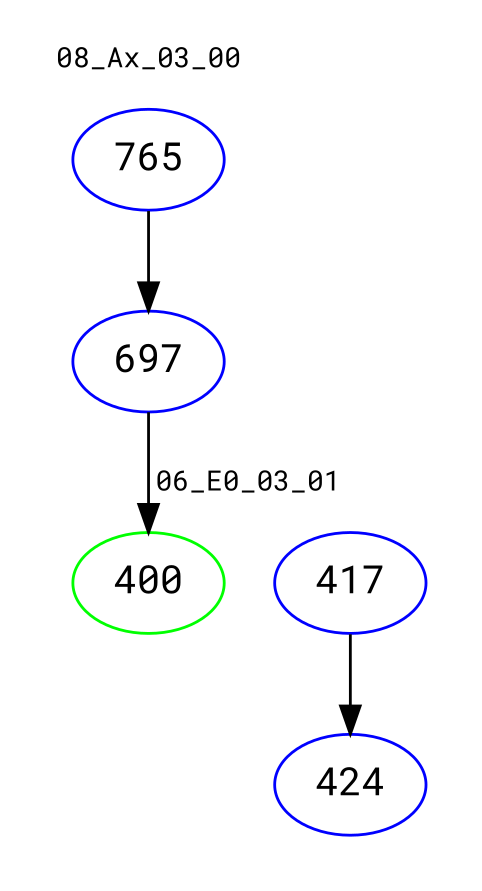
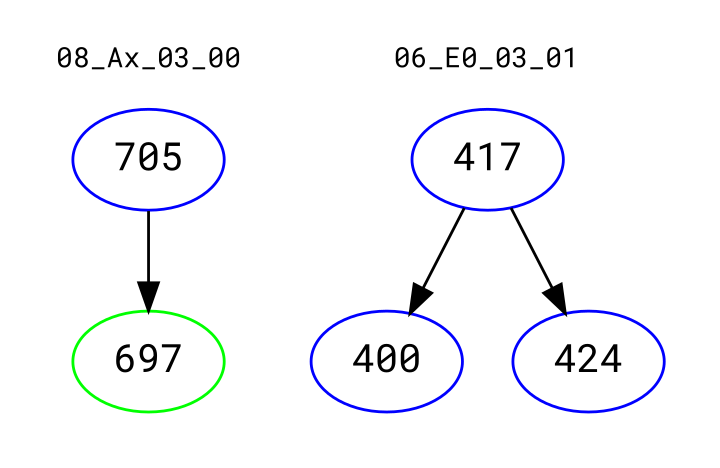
(149, 160) -> (149, 160)
(149, 362) -> (149, 362)
(149, 474) -> (444, 248)
(149, 583) -> (387, 362)
